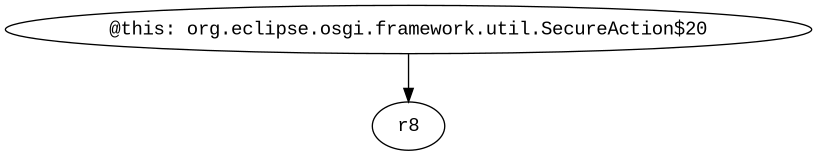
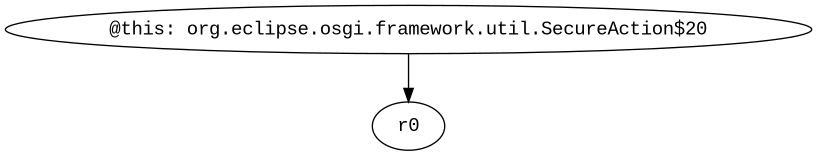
(409, 126) -> (409, 126)
